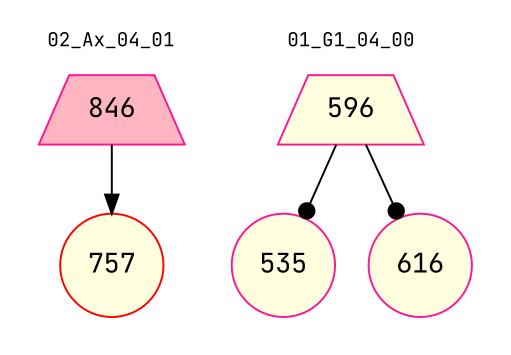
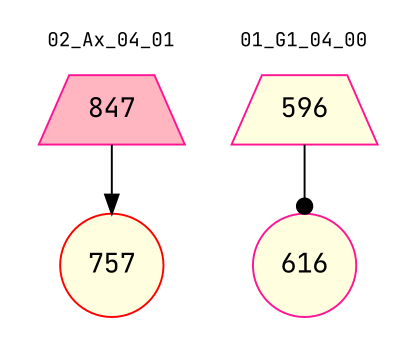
(112, 110) -> (112, 110)
(283, 265) -> none
